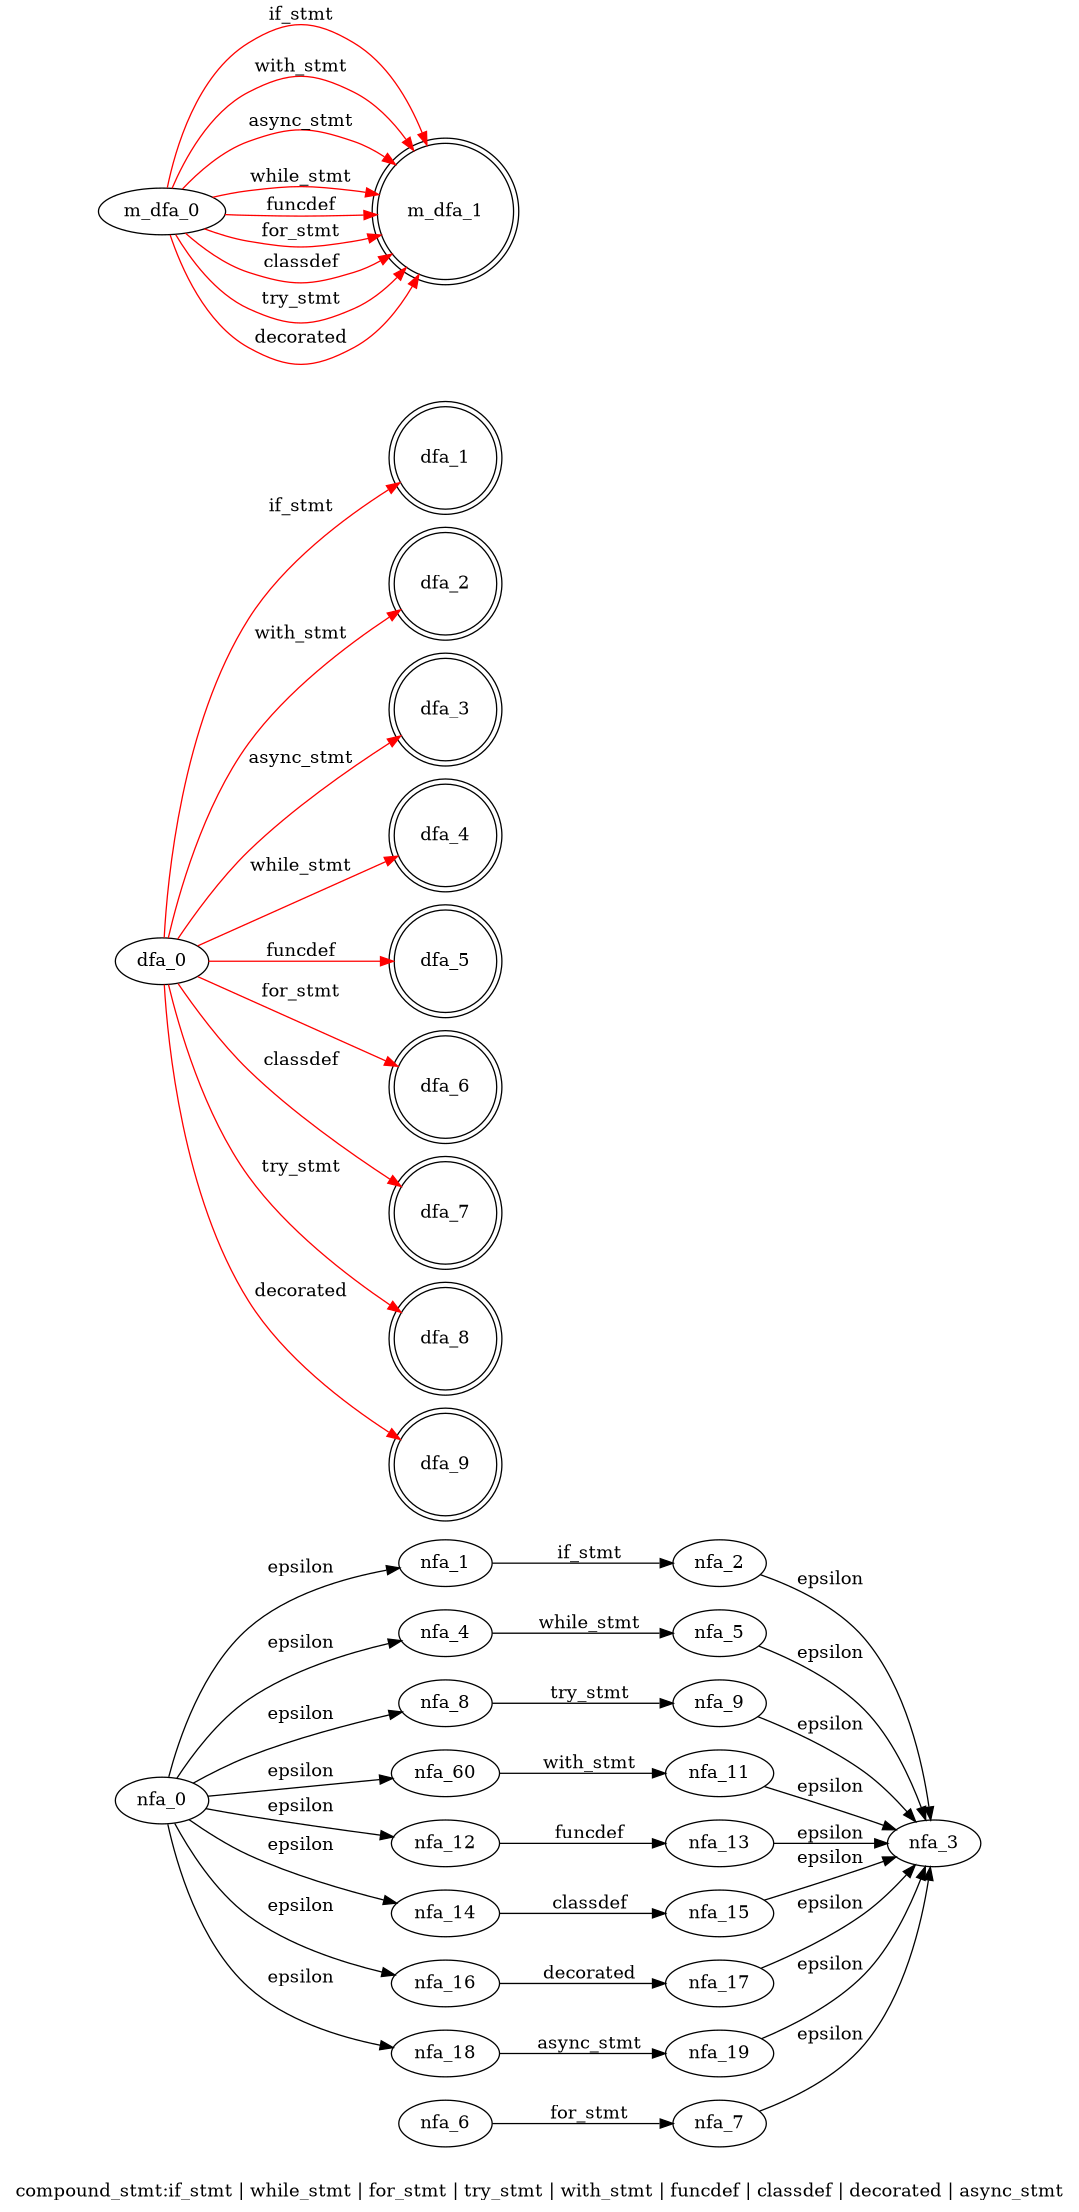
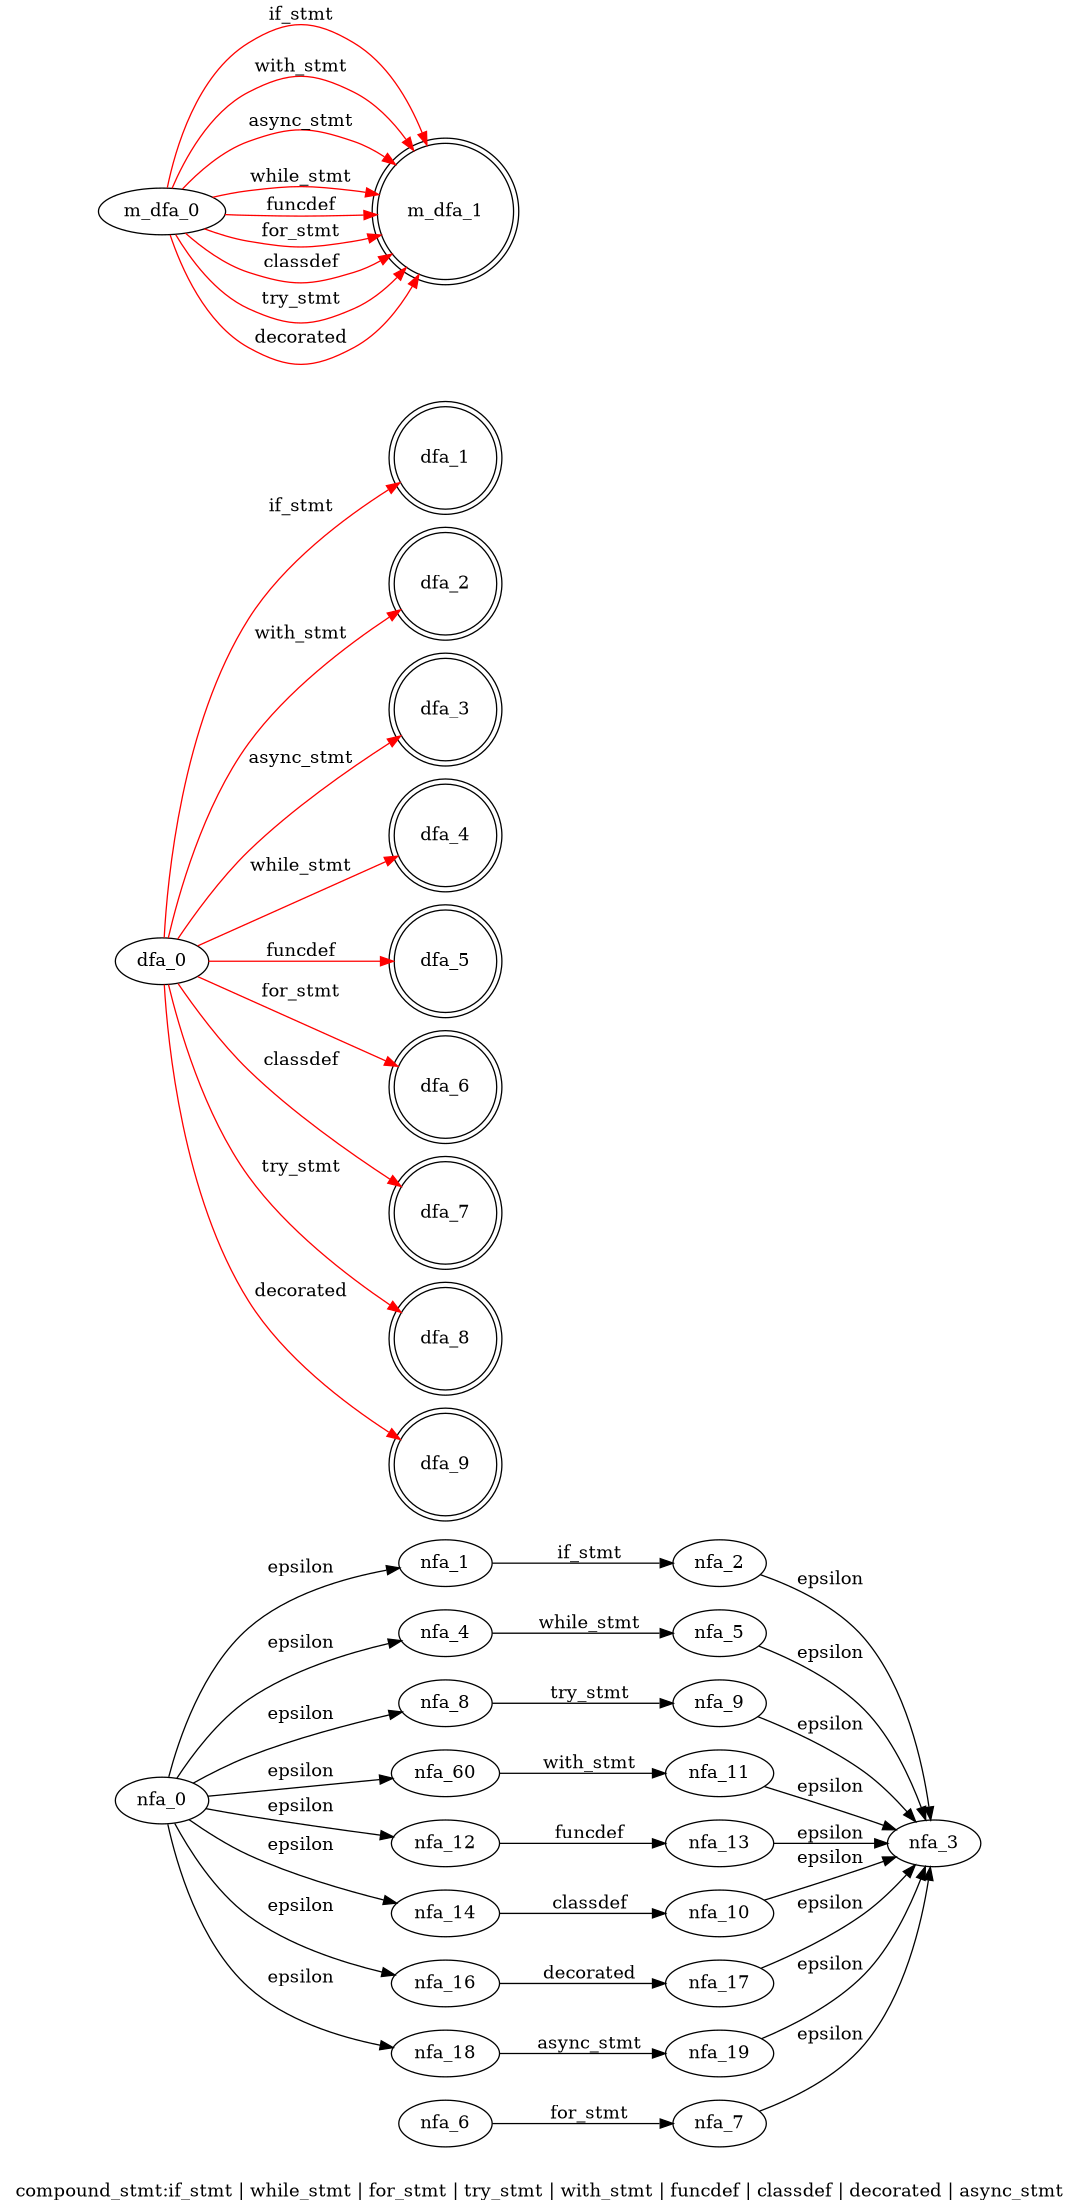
(720, 1913) -> (720, 1913)
